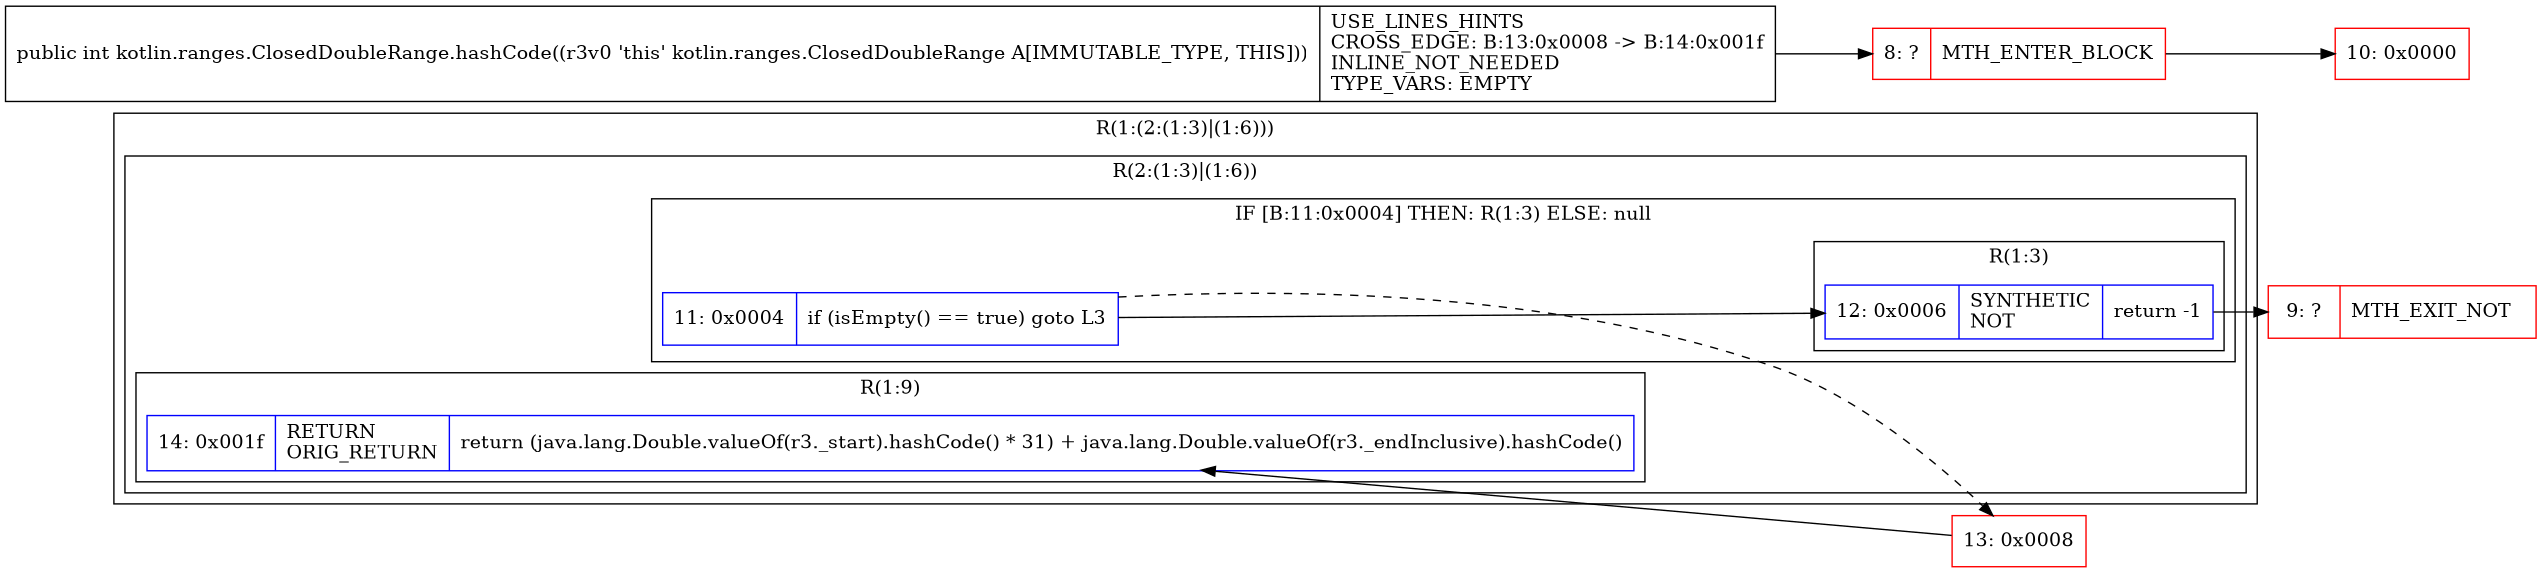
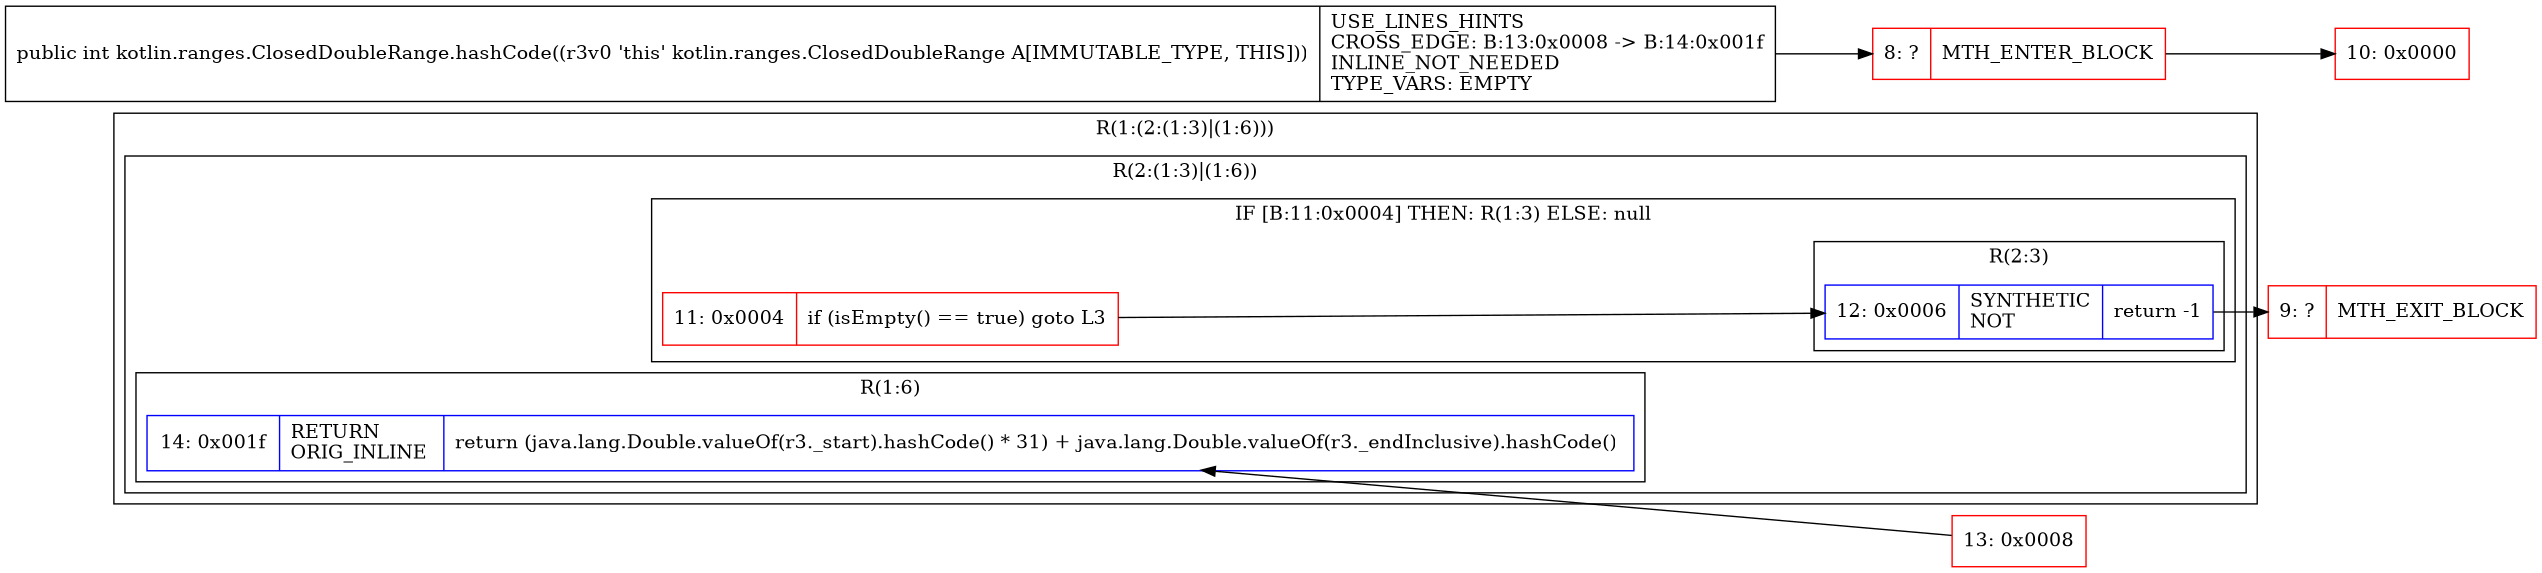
(2019, 257) -> (2019, 257)
(2431, 311) -> (2431, 311)
(890, 319) -> (890, 319)
(1620, 326) -> none
(890, 389) -> (890, 389)
(362, 453) -> (360, 453)
